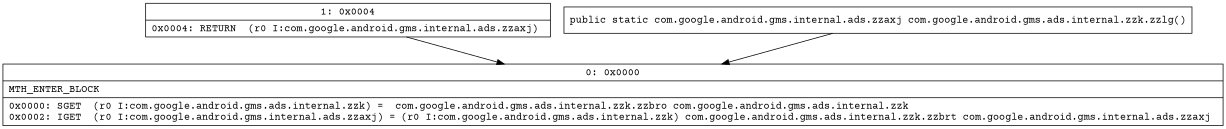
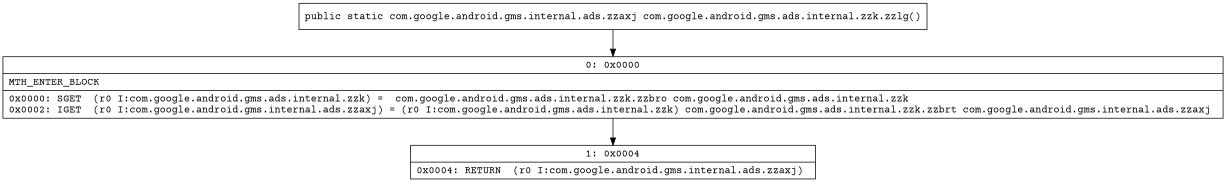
(452, 50) -> (613, 128)
